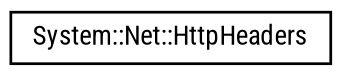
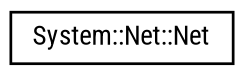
(171, 38) -> (122, 38)
